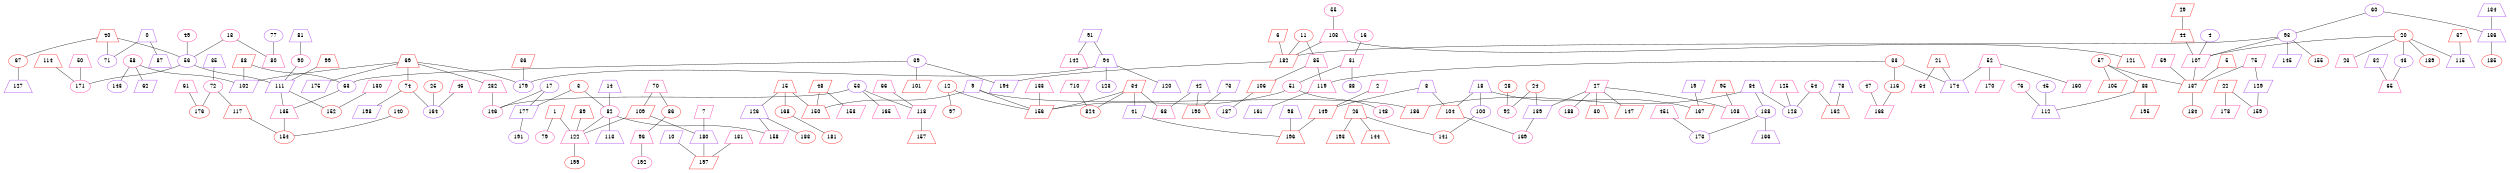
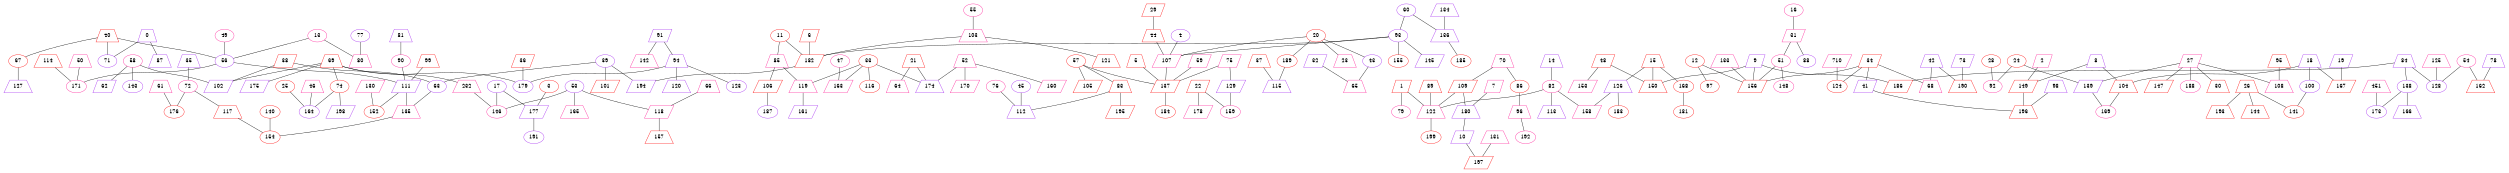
(2431, 48) -> (1282, 74)
(1887, 99) -> (854, 73)
(595, 100) -> none
(1090, 112) -> (1837, 86)
(704, 150) -> (1464, 125)
